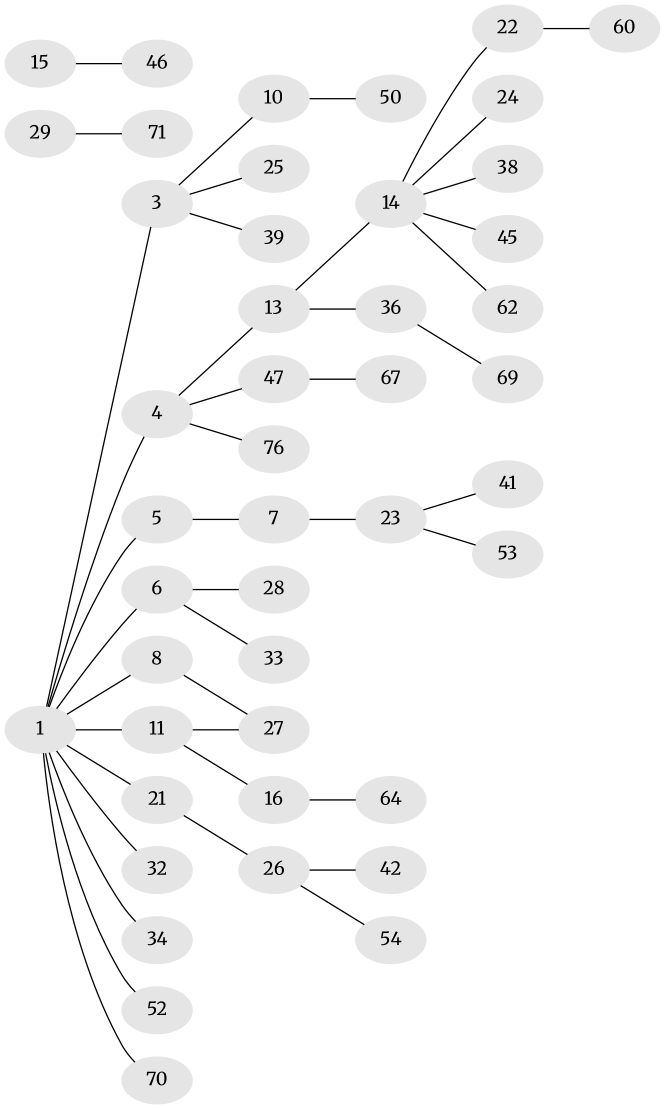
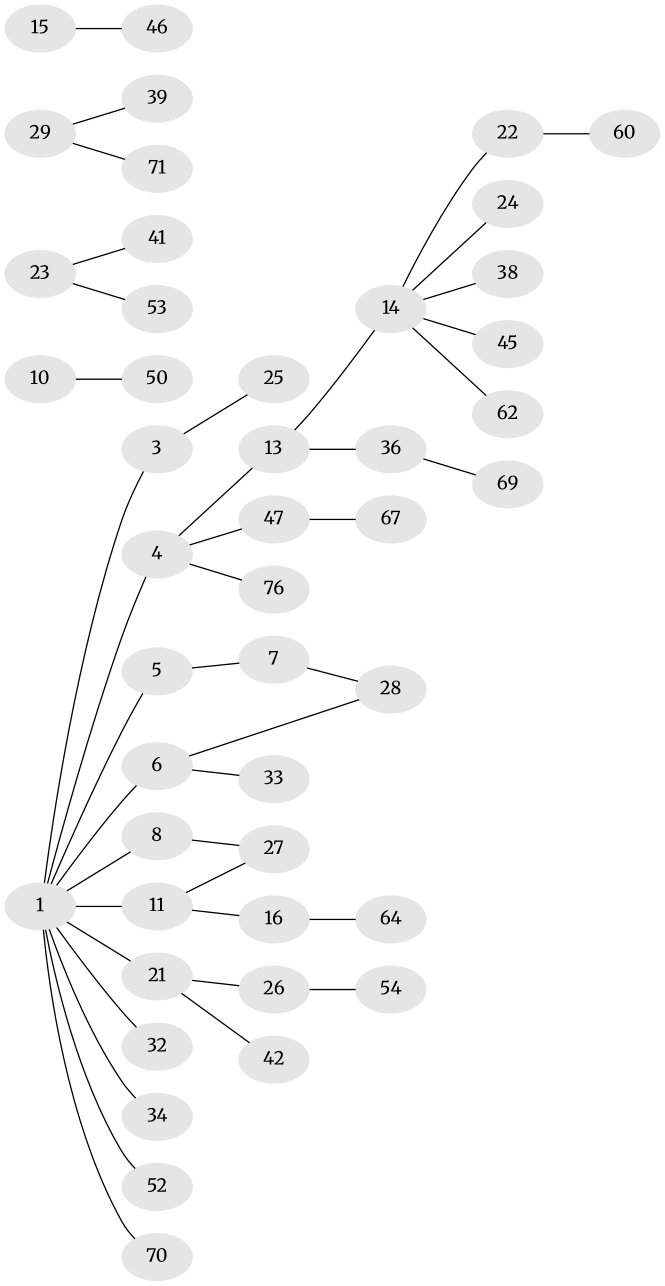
(216, 151) -> none
(216, 221) -> (99, 116)
(333, 519) -> (333, 675)
(333, 870) -> (216, 1018)
